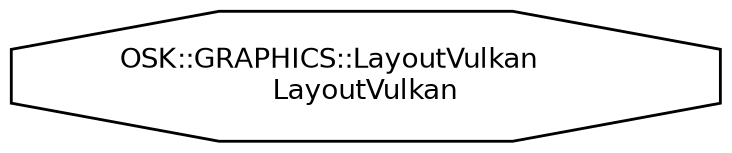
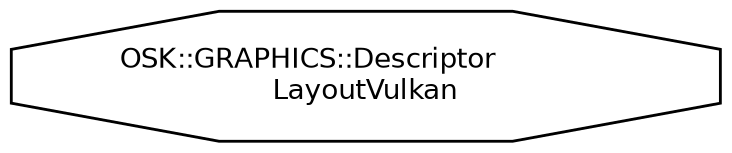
(366, 76) -> (366, 76)
